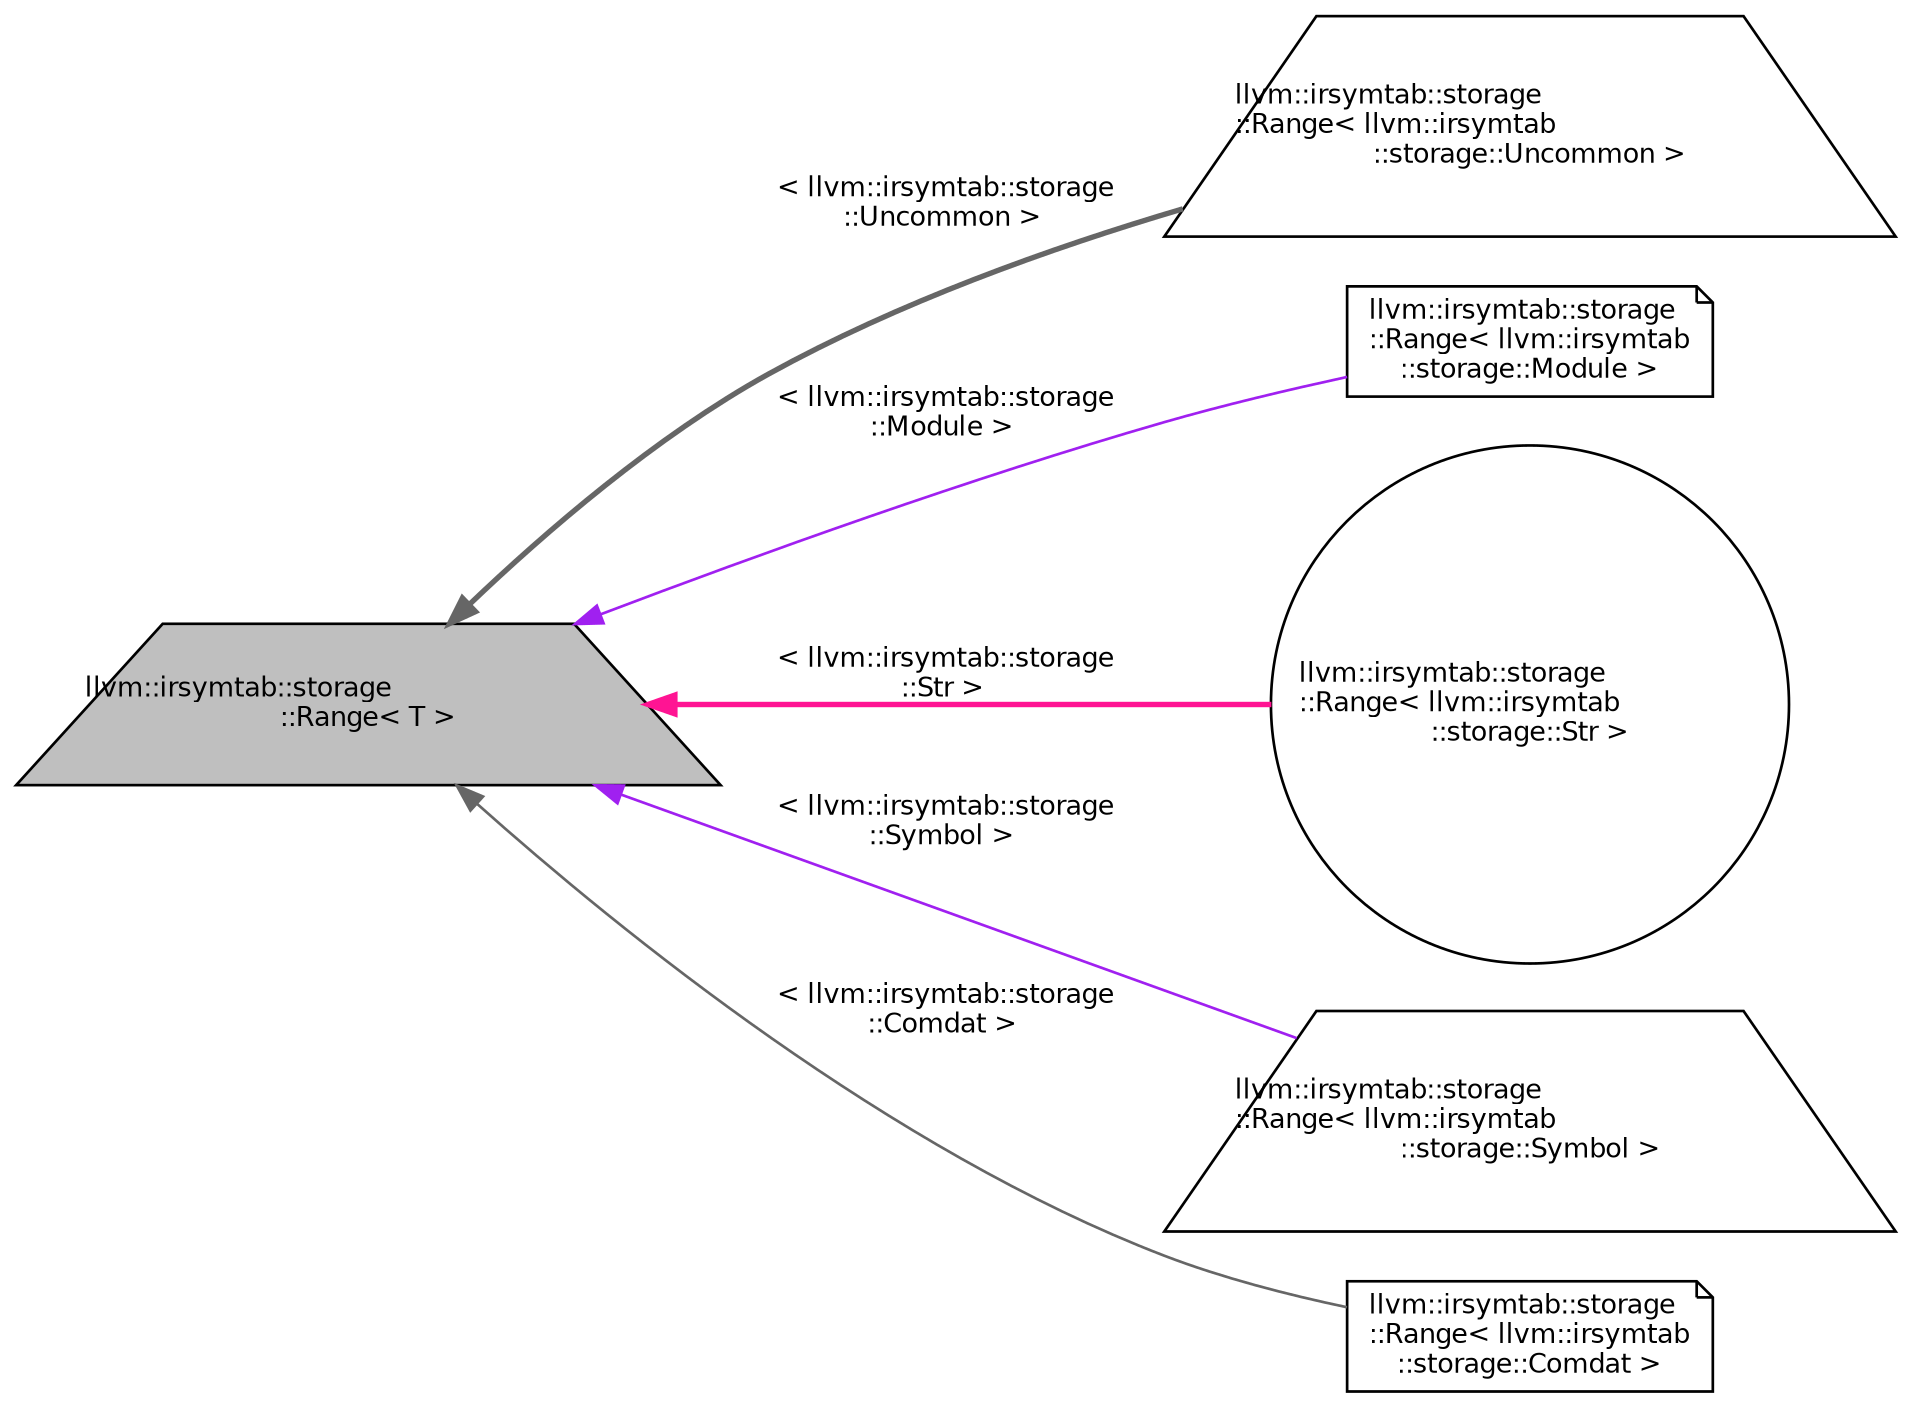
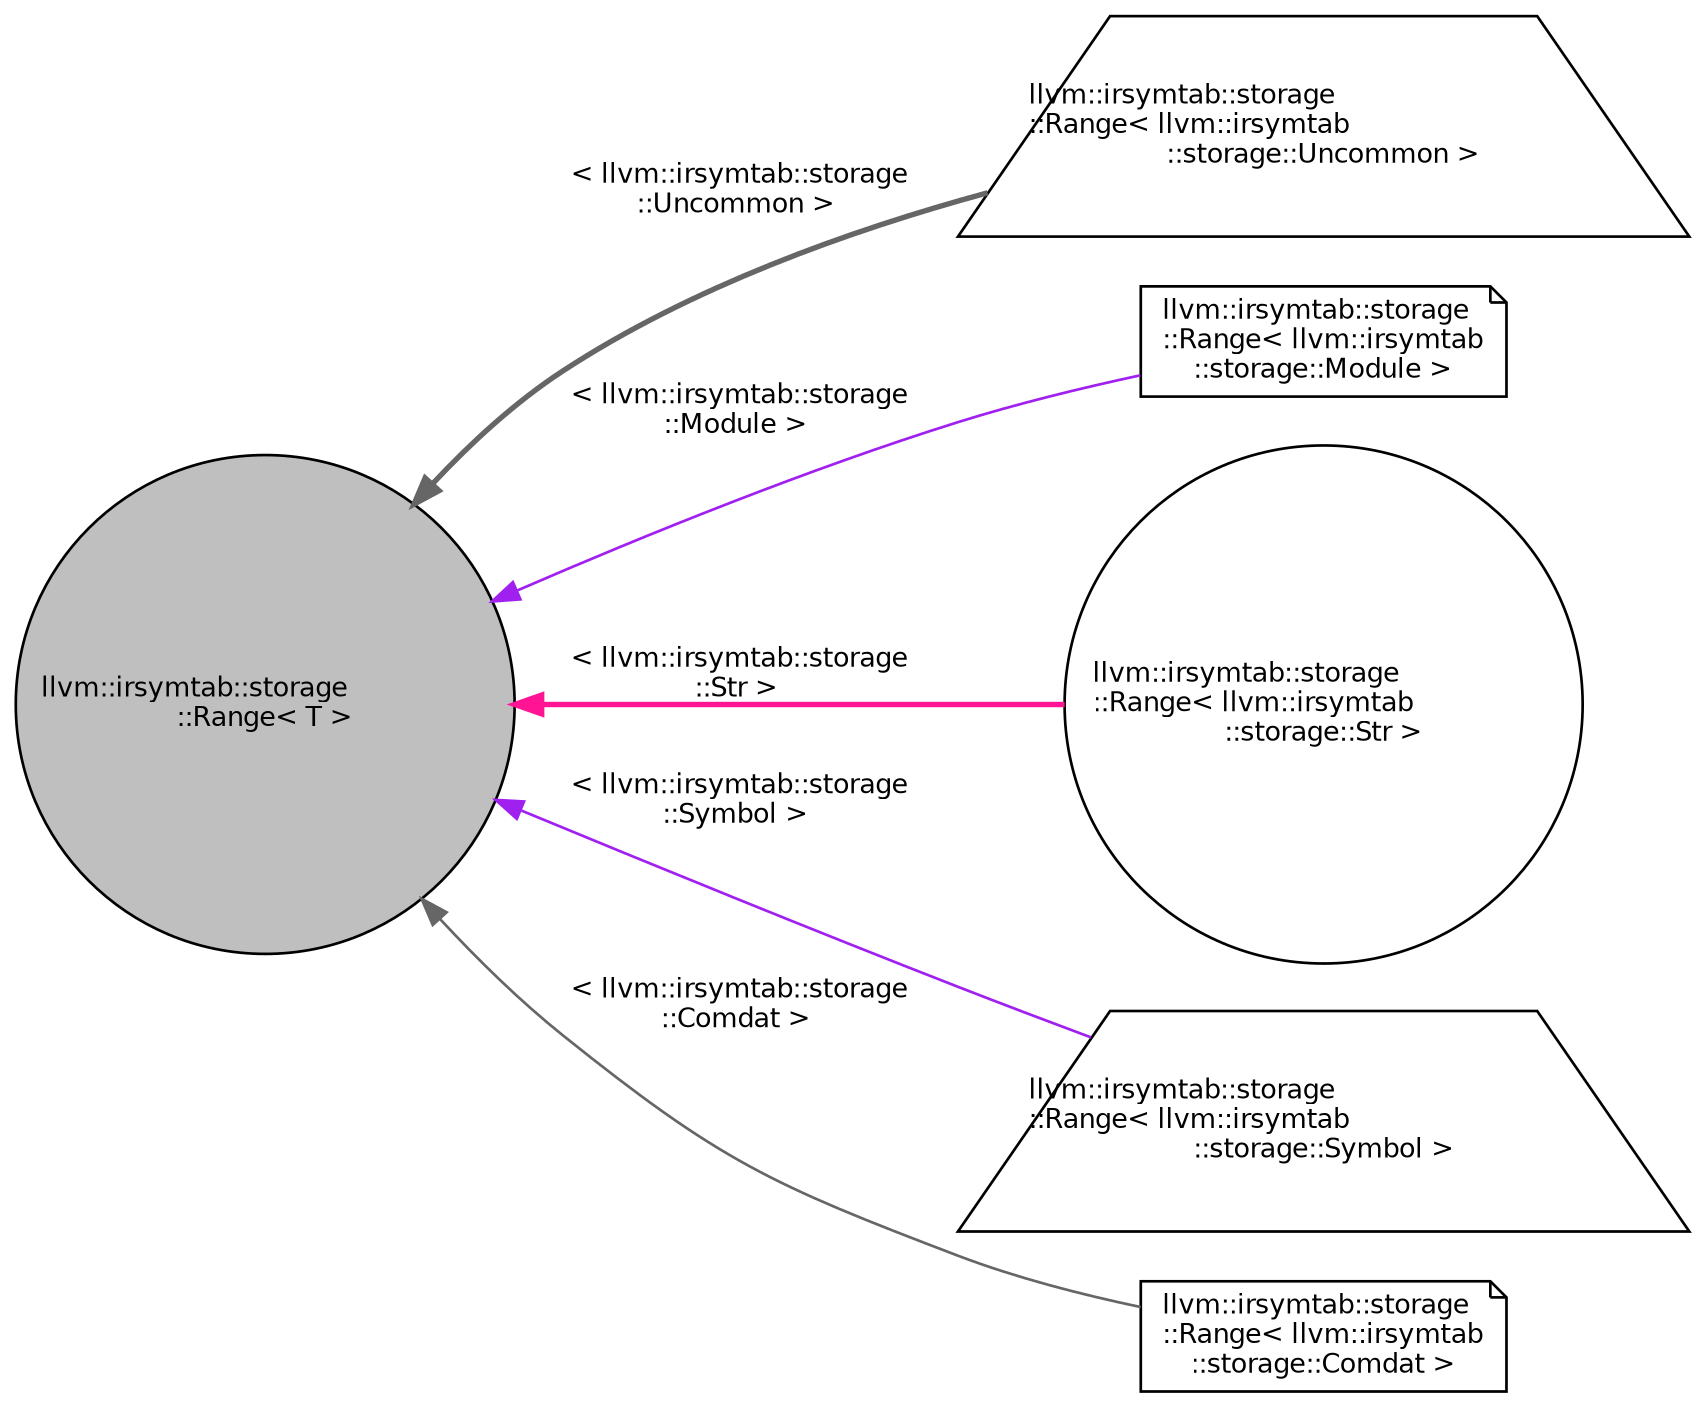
(368, 704) -> (265, 704)
